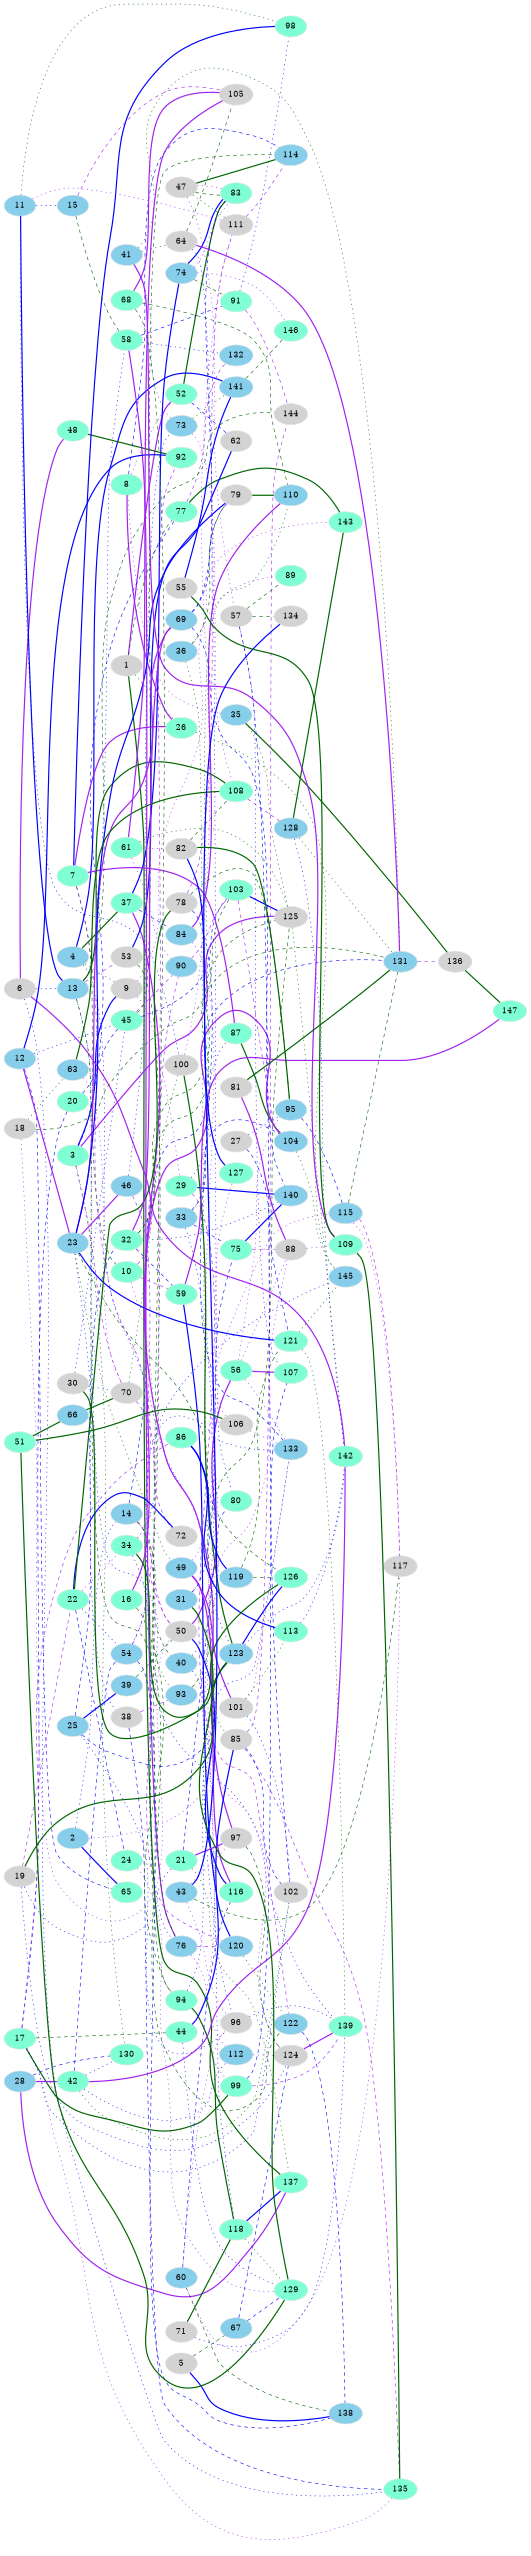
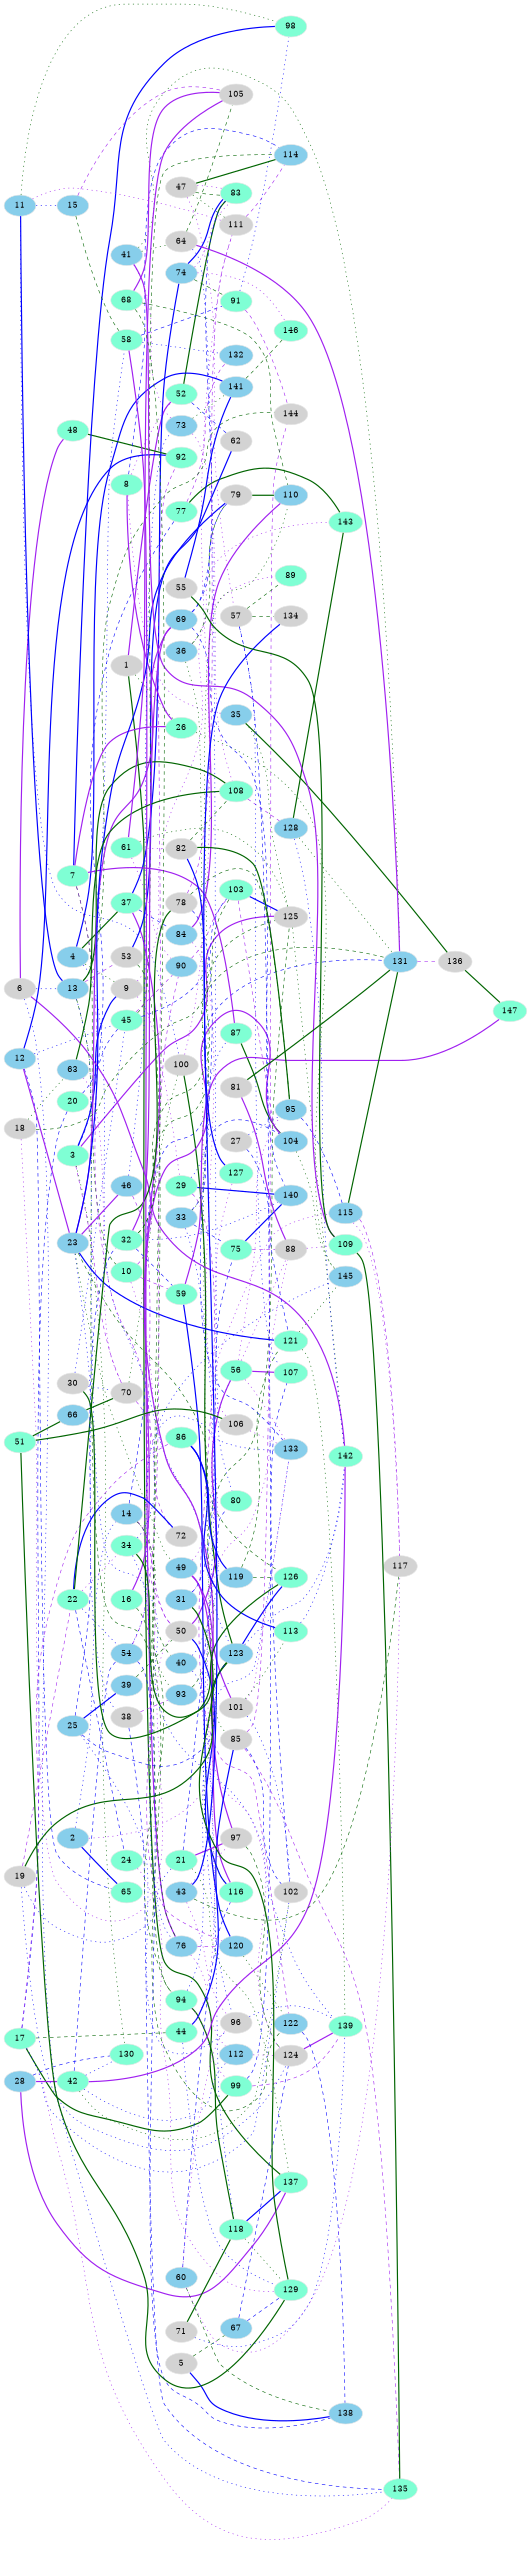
(143, 585) -> none
(373, 1087) -> (373, 1087)
